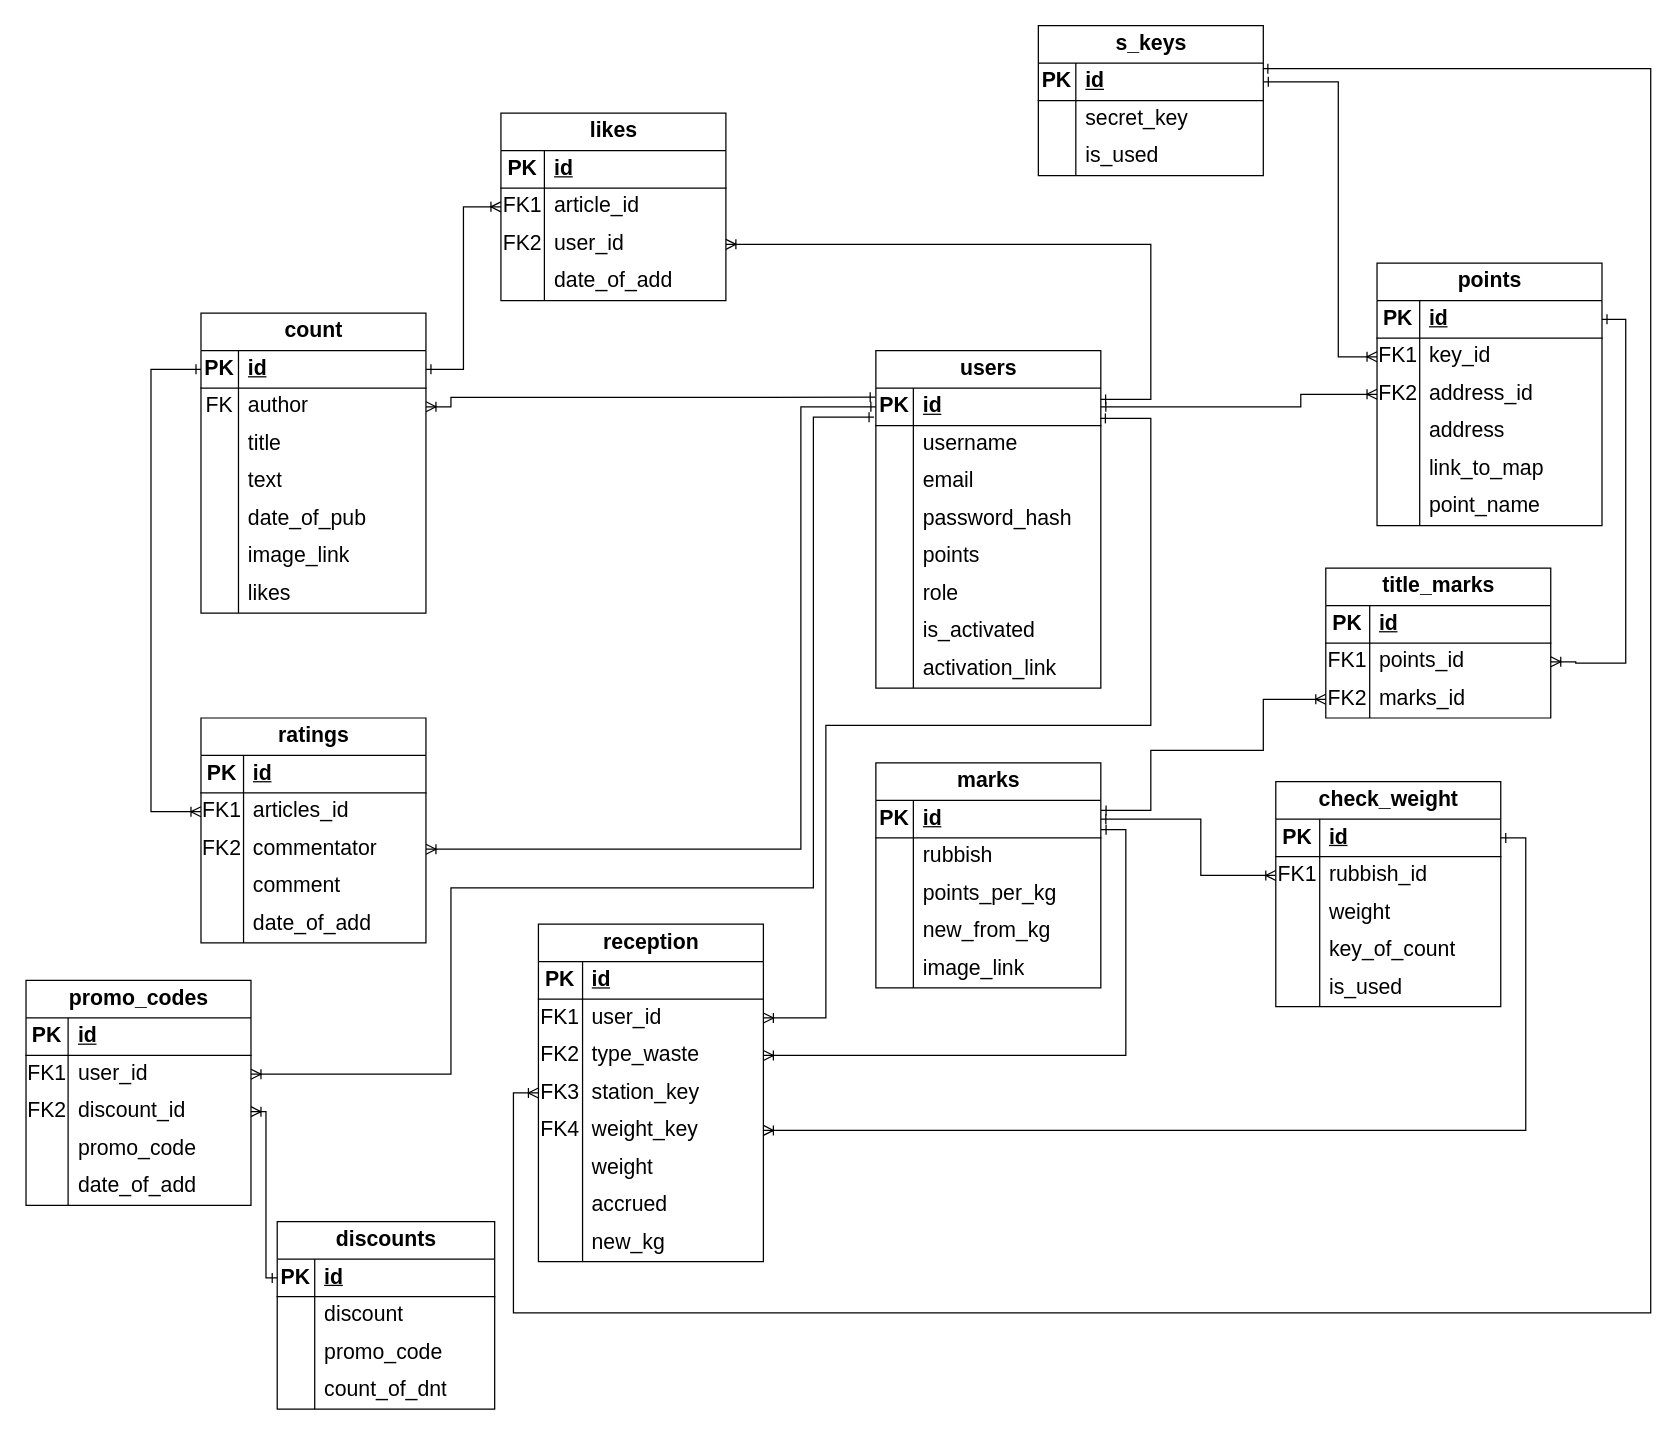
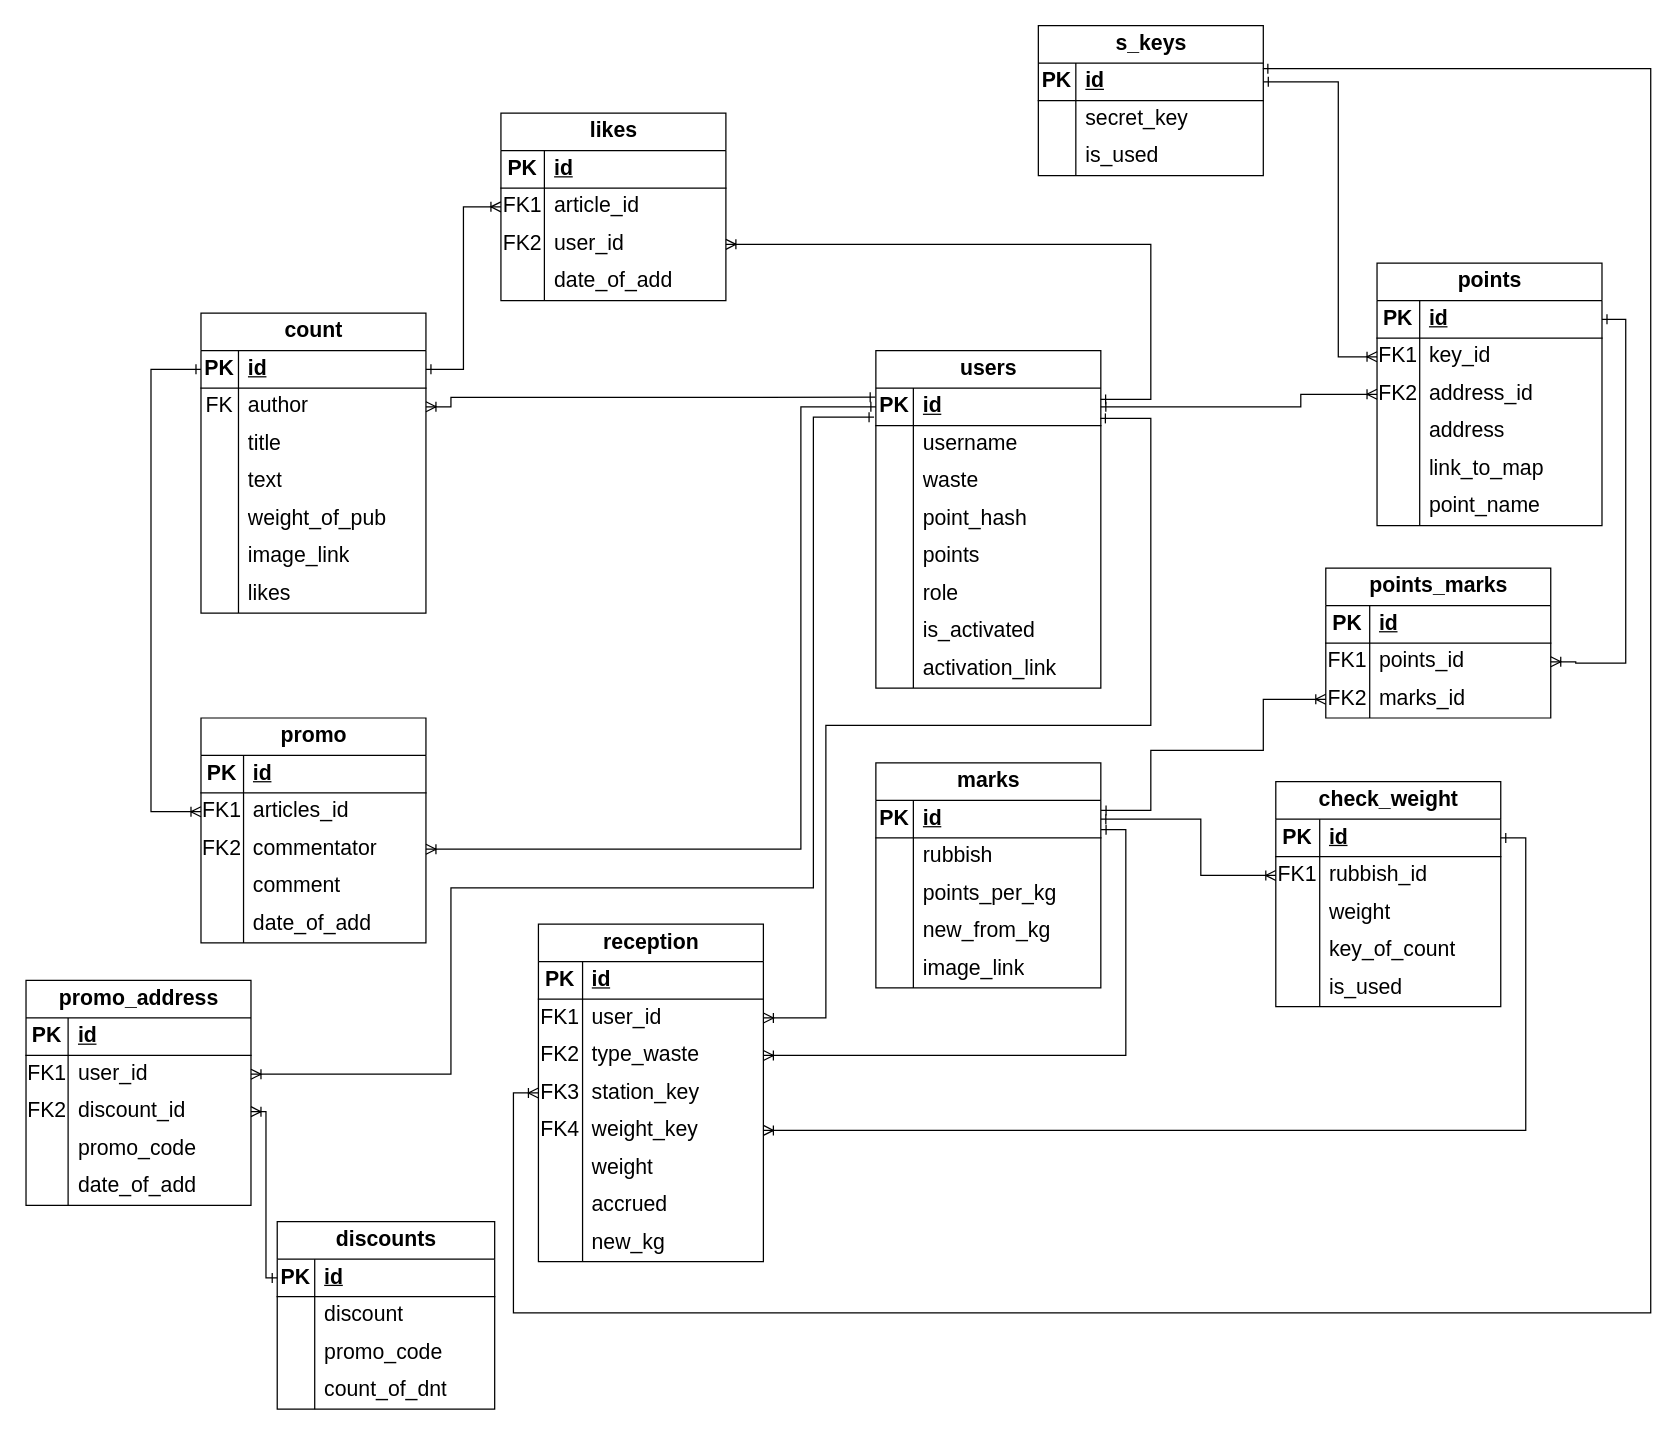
(947, 482) -> (953, 482)
(314, 519) -> (323, 519)
(1000, 519) -> (980, 519)
(1439, 587) -> (1439, 587)
(314, 737) -> (314, 737)
(139, 999) -> (139, 999)
